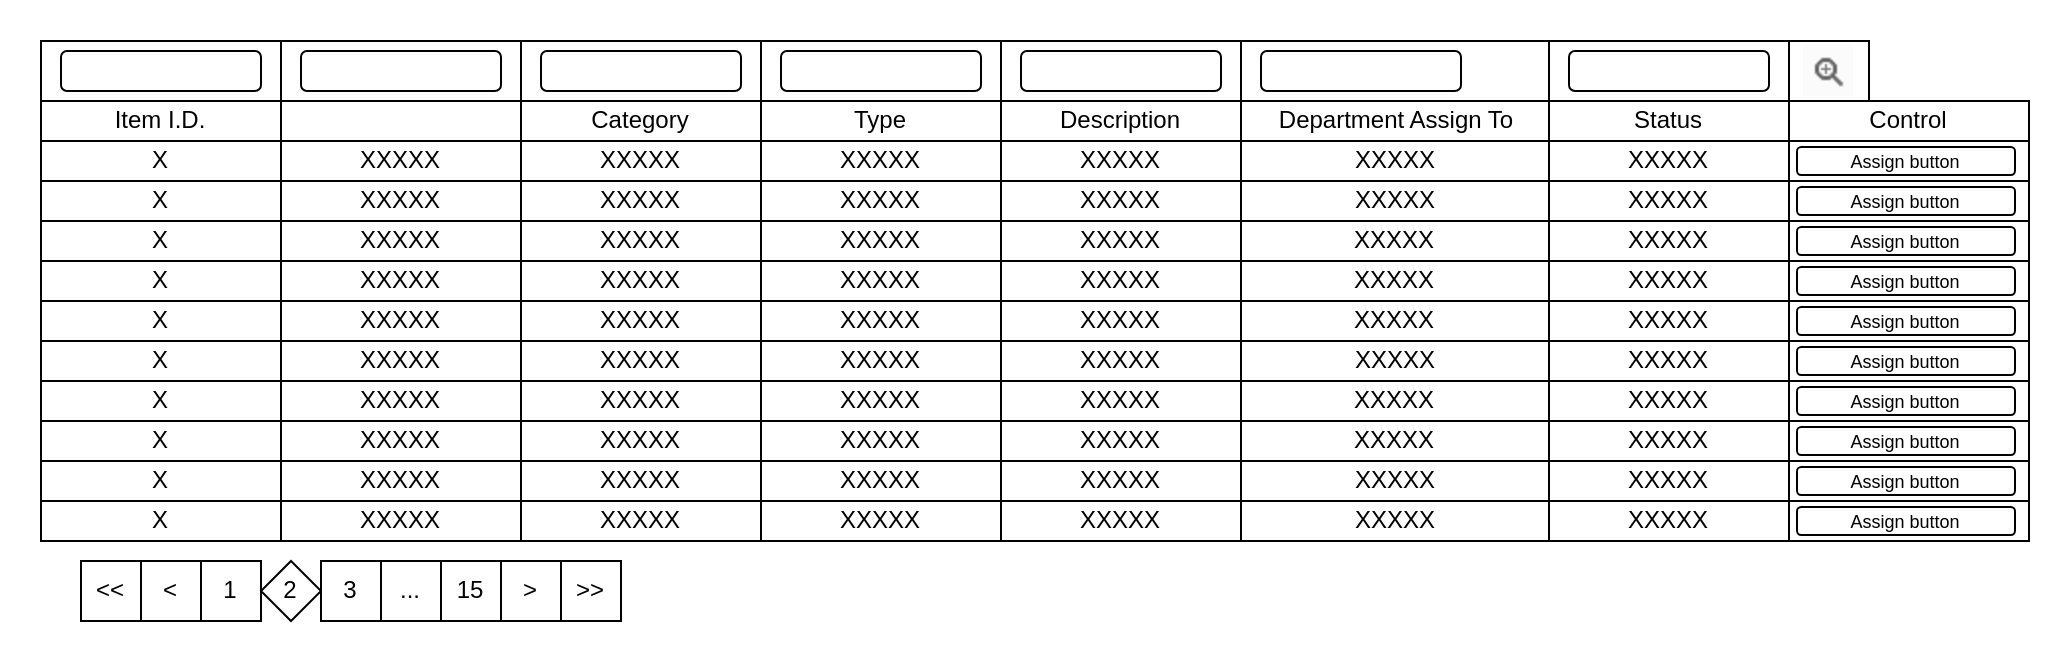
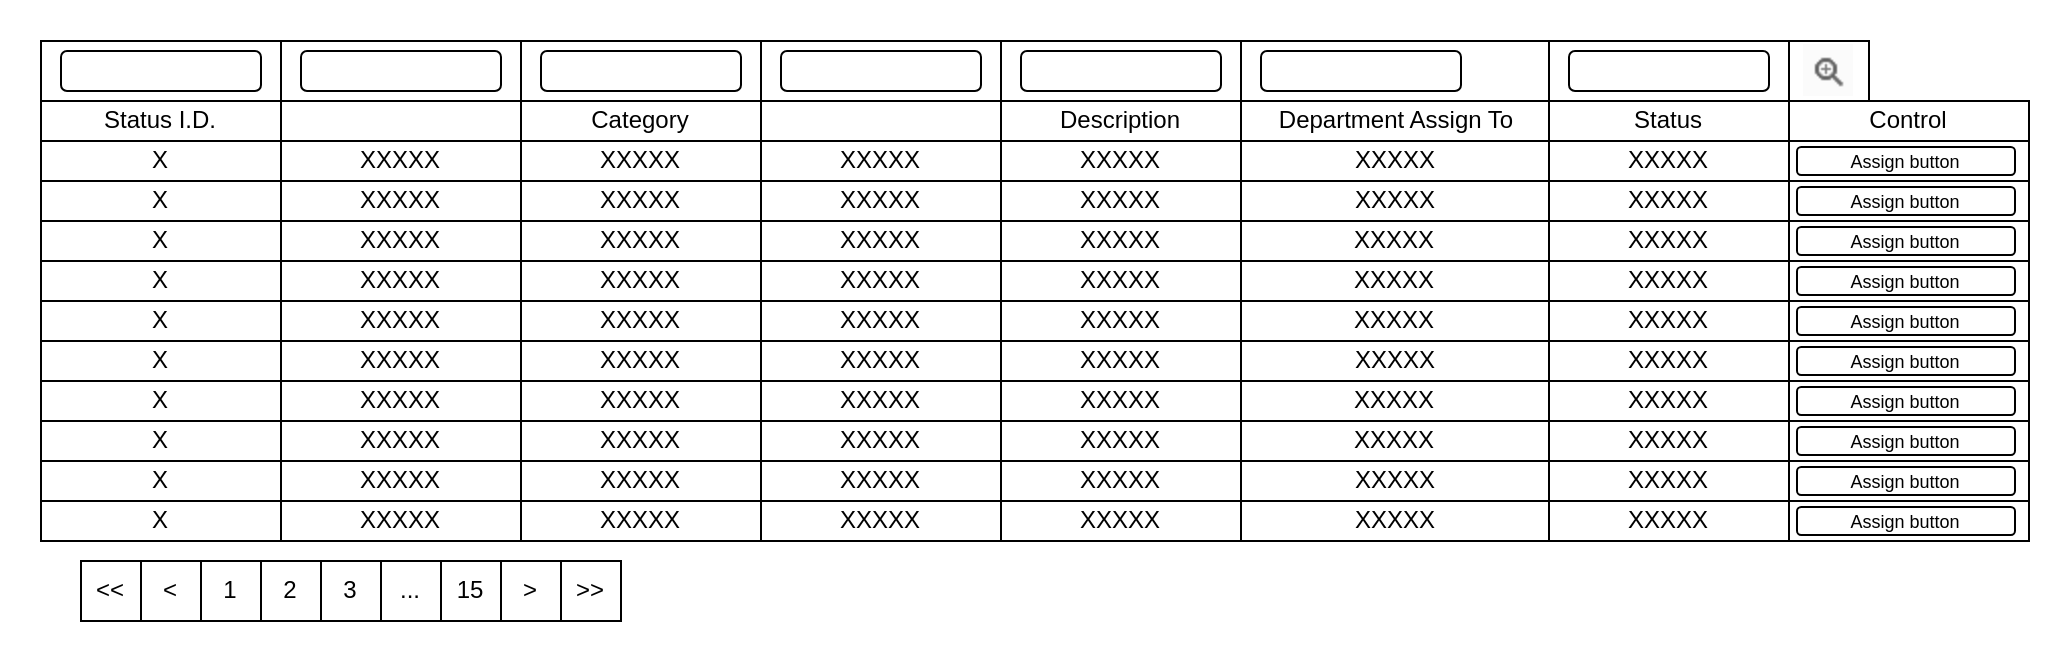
(161, 121) -> (161, 121)
(881, 121) -> none
(291, 591) -> (291, 591)
